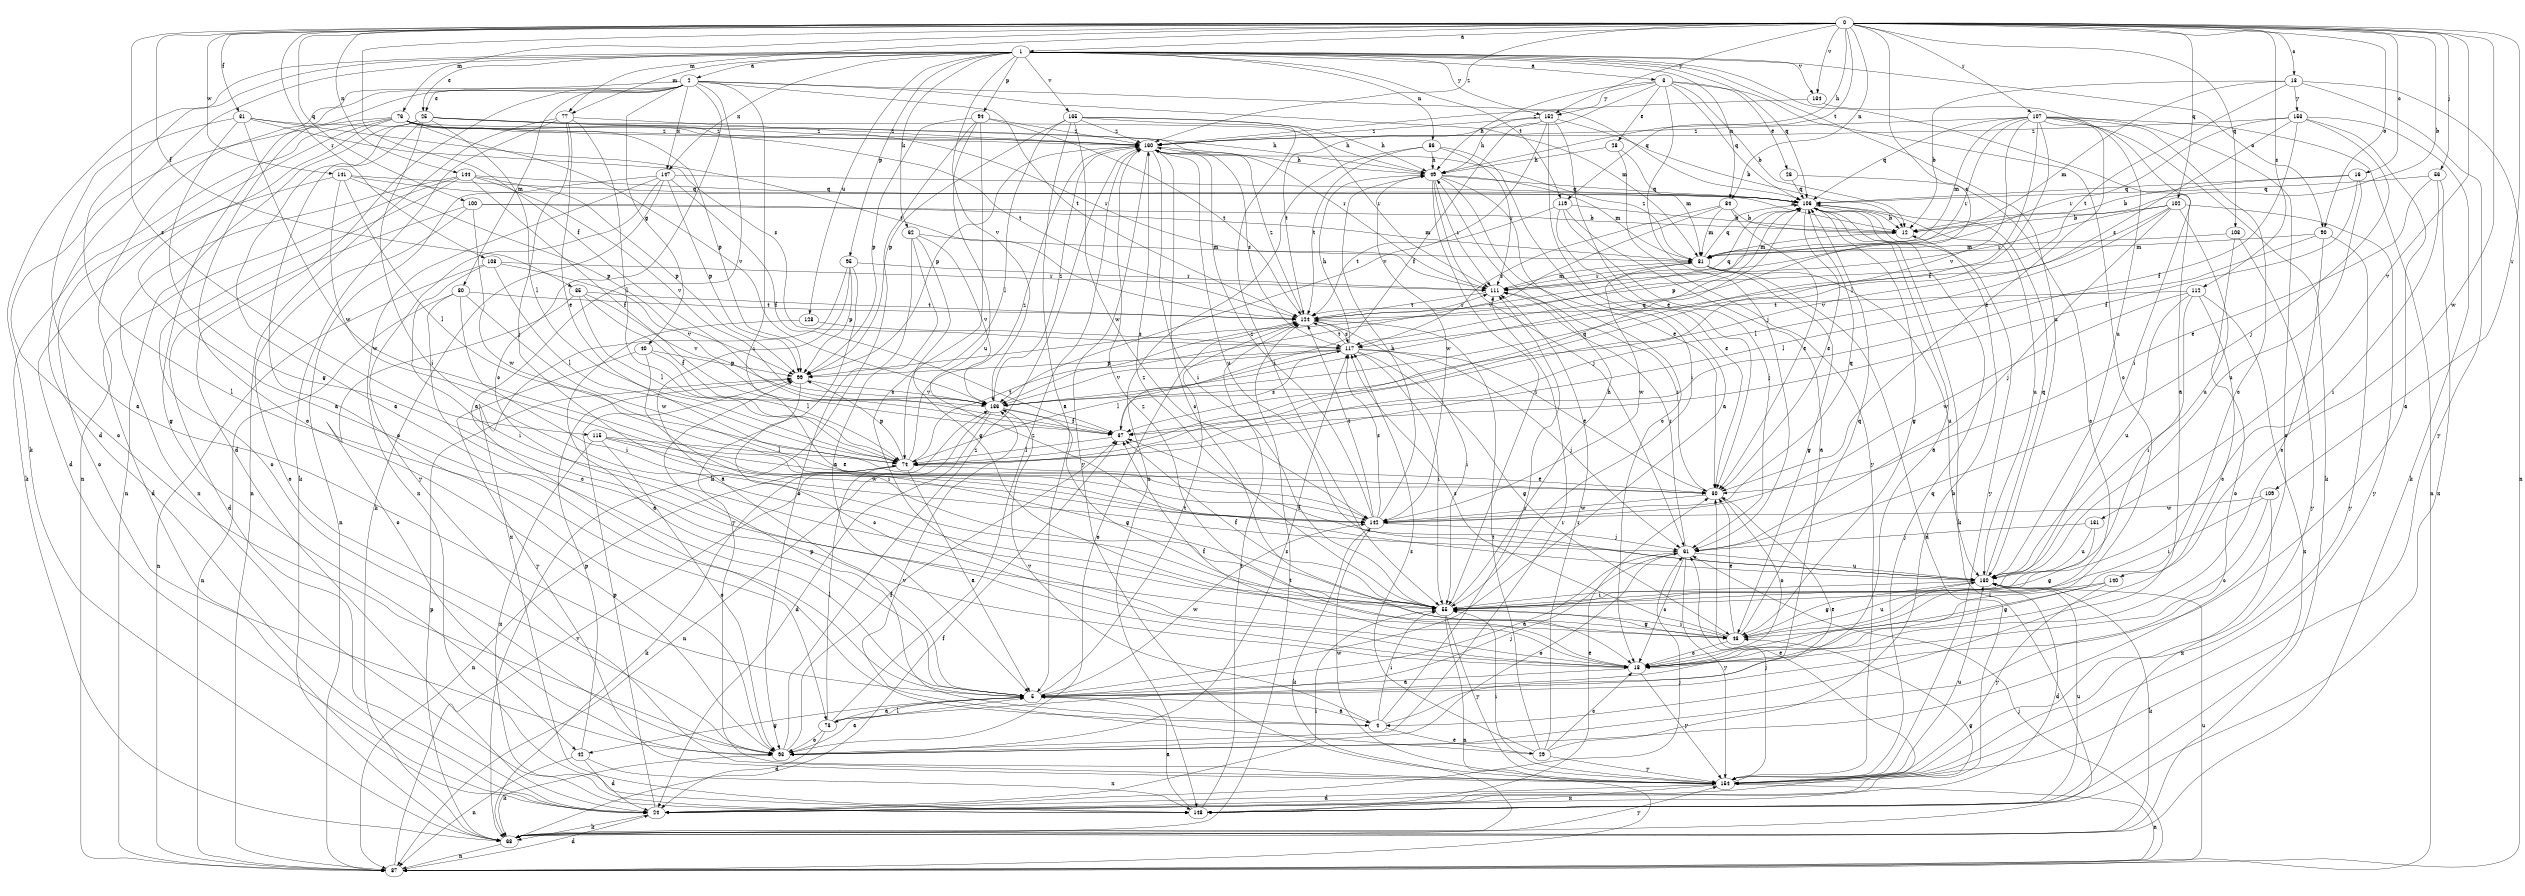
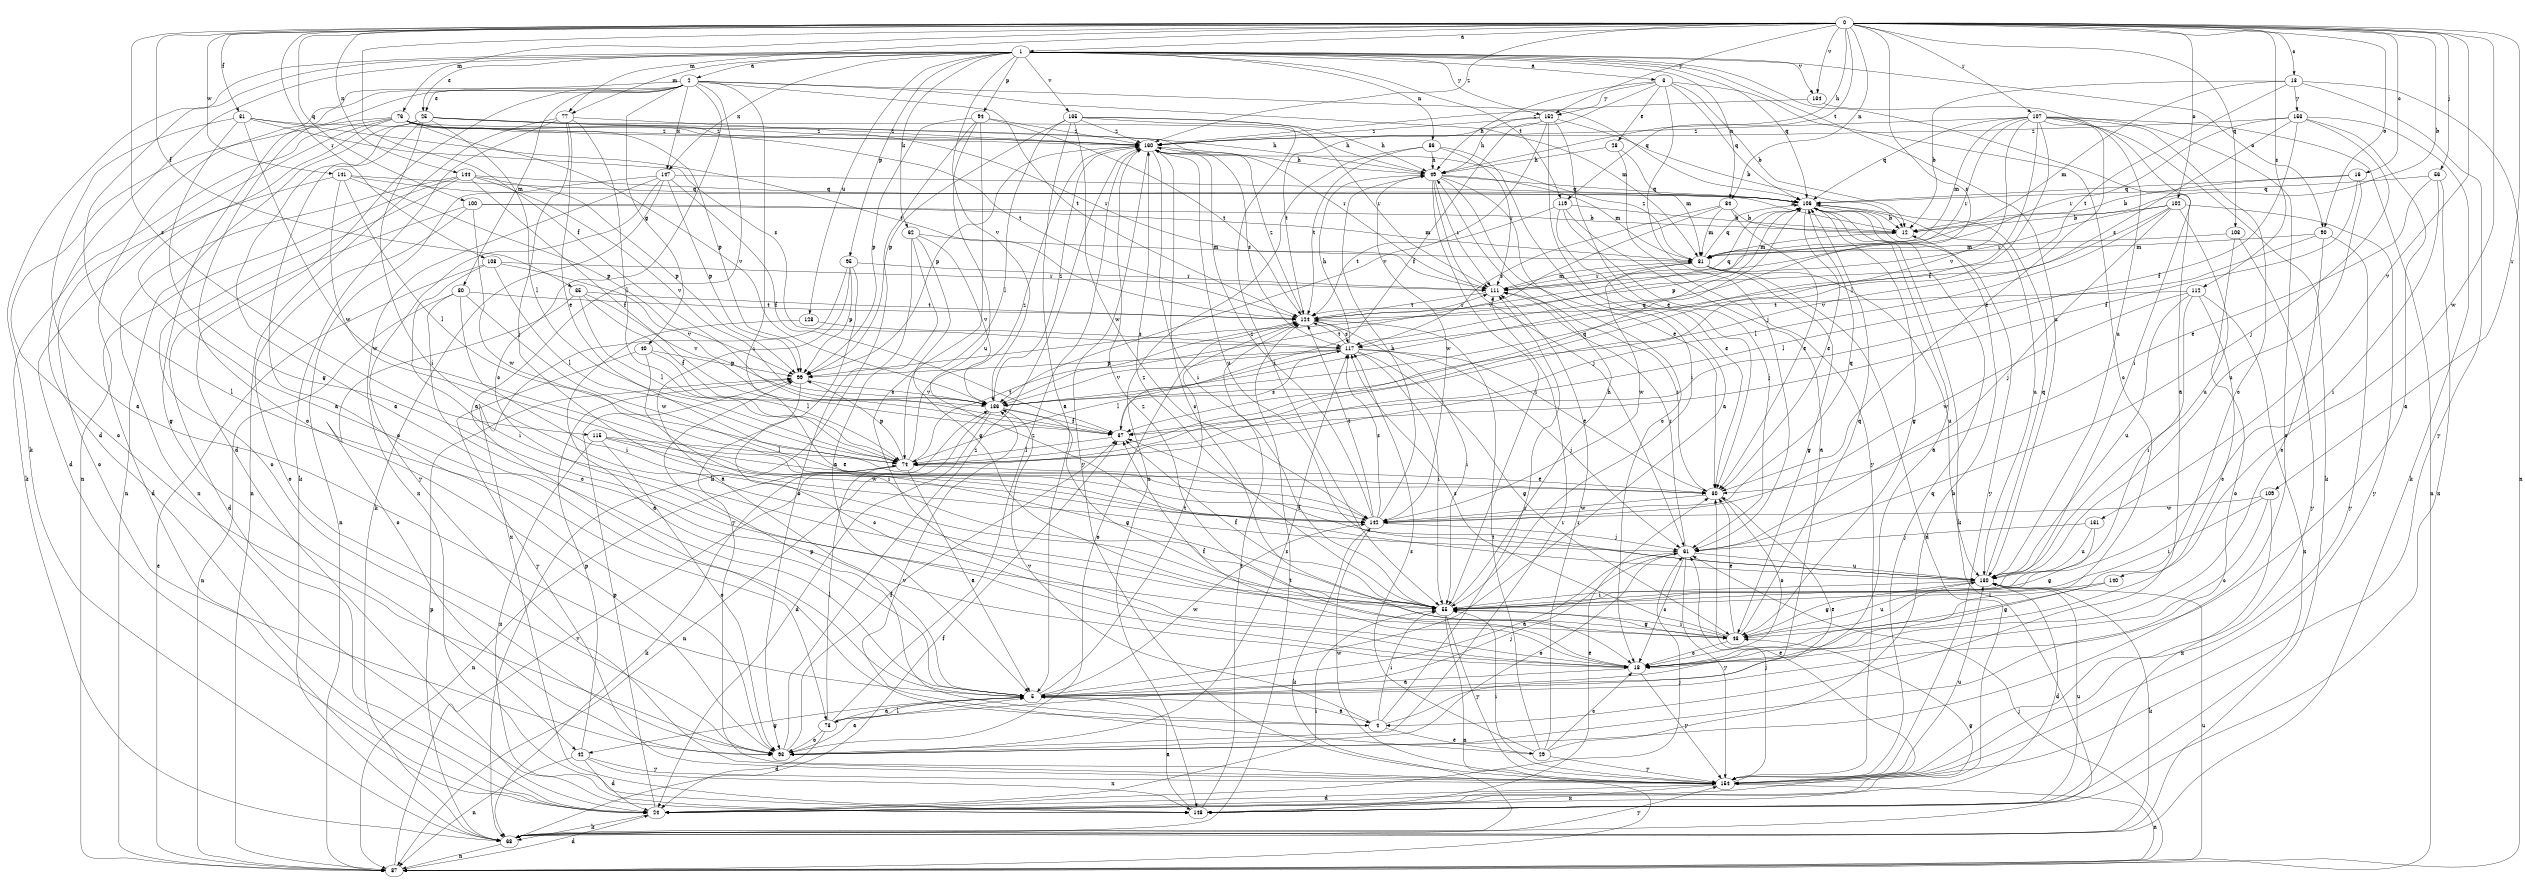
(2194, 117) -> (2194, 117)
(1789, 175) -> none
(159, 566) -> (159, 566)
(1950, 739) -> (1150, 780)
(625, 767) -> none
